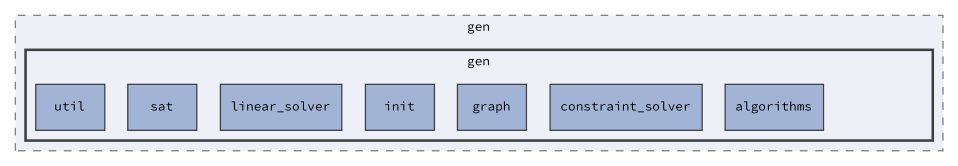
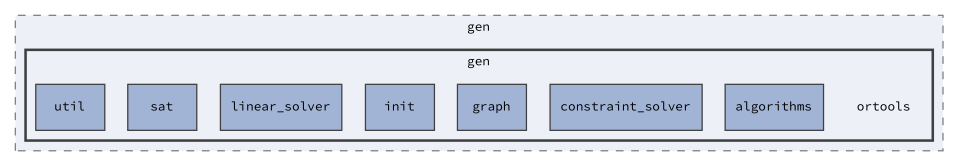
none -> (884, 107)
